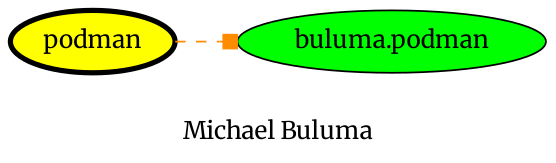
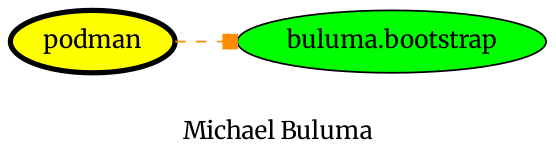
(392, 42) -> (392, 42)
